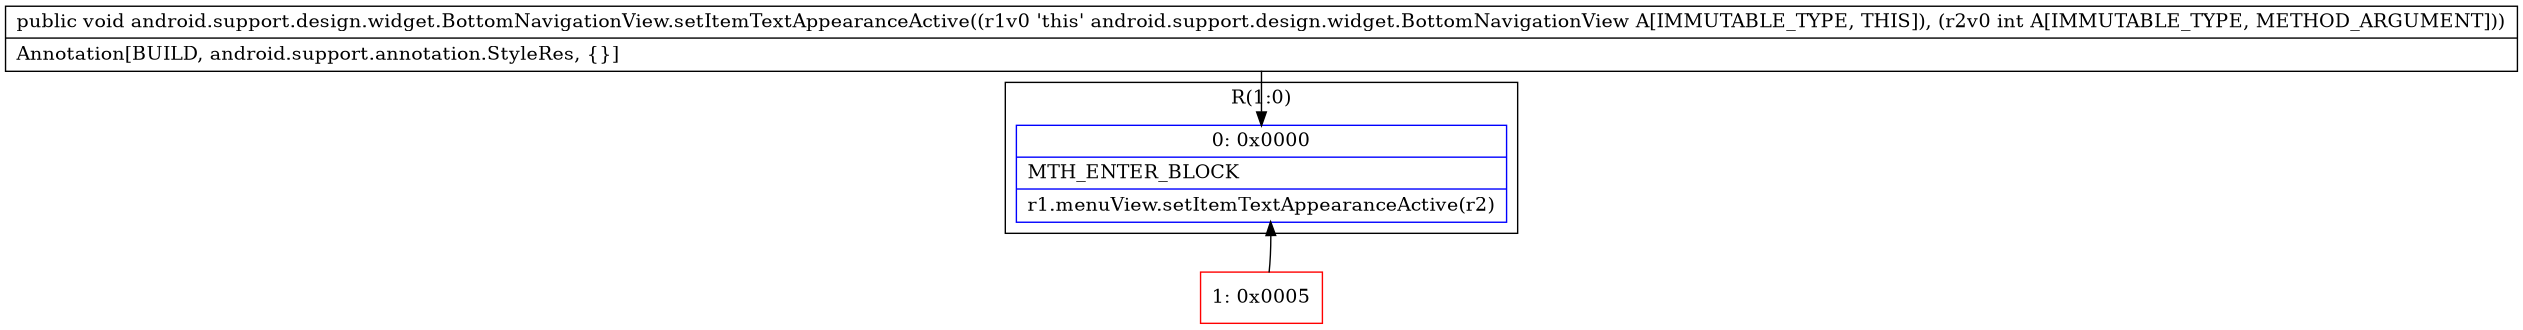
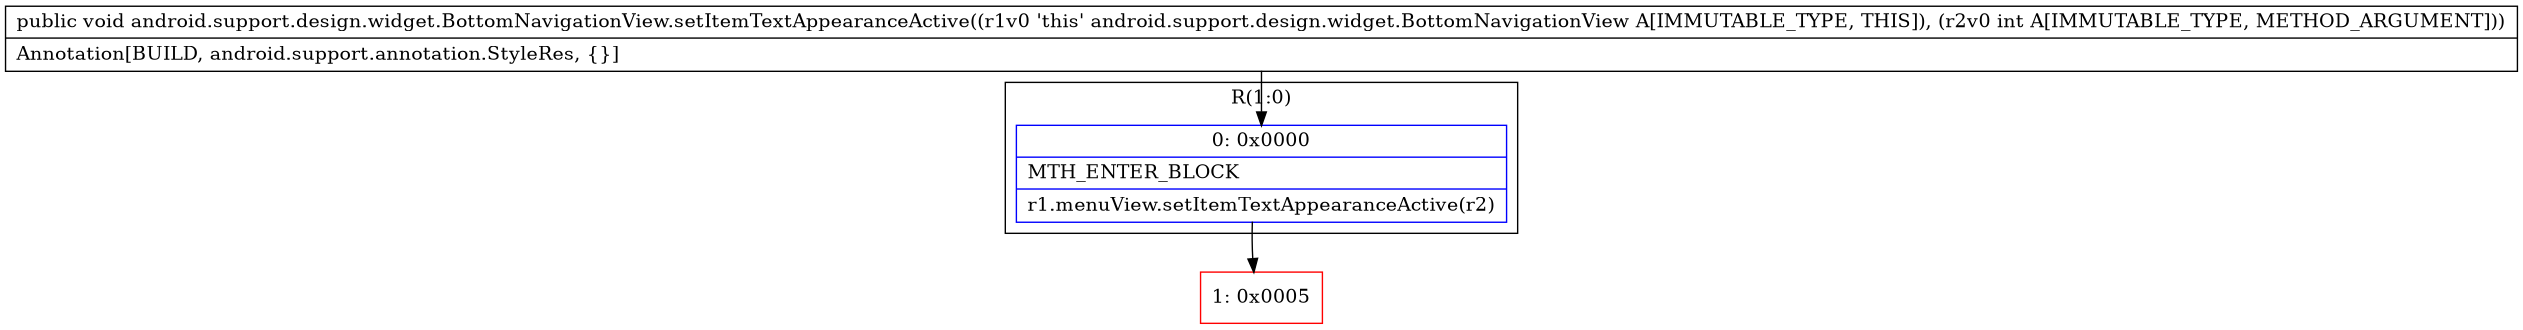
(1270, 254) -> (1252, 242)
